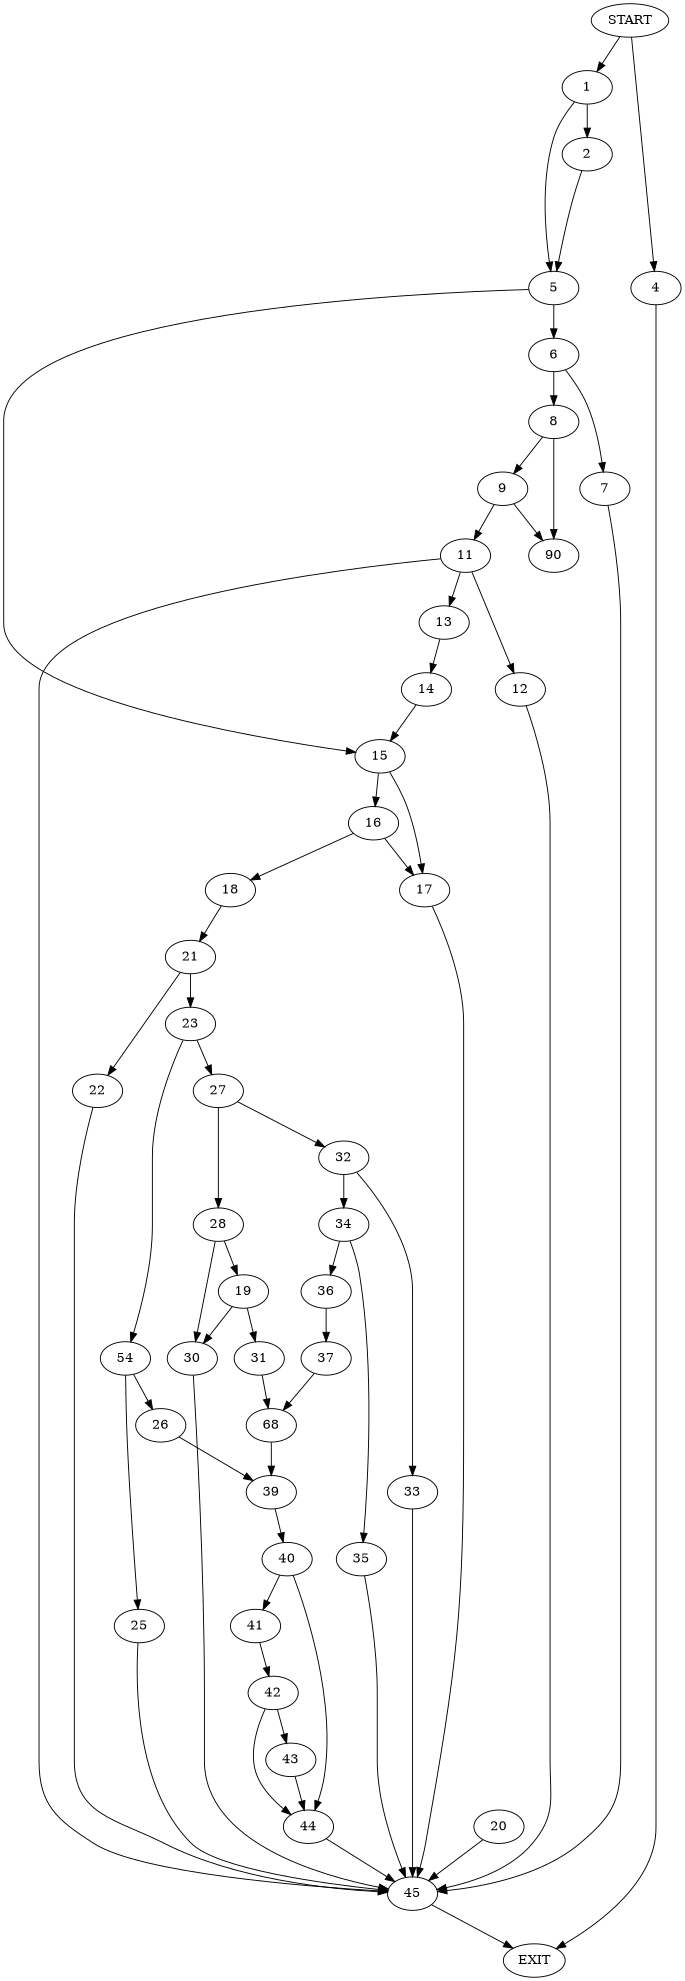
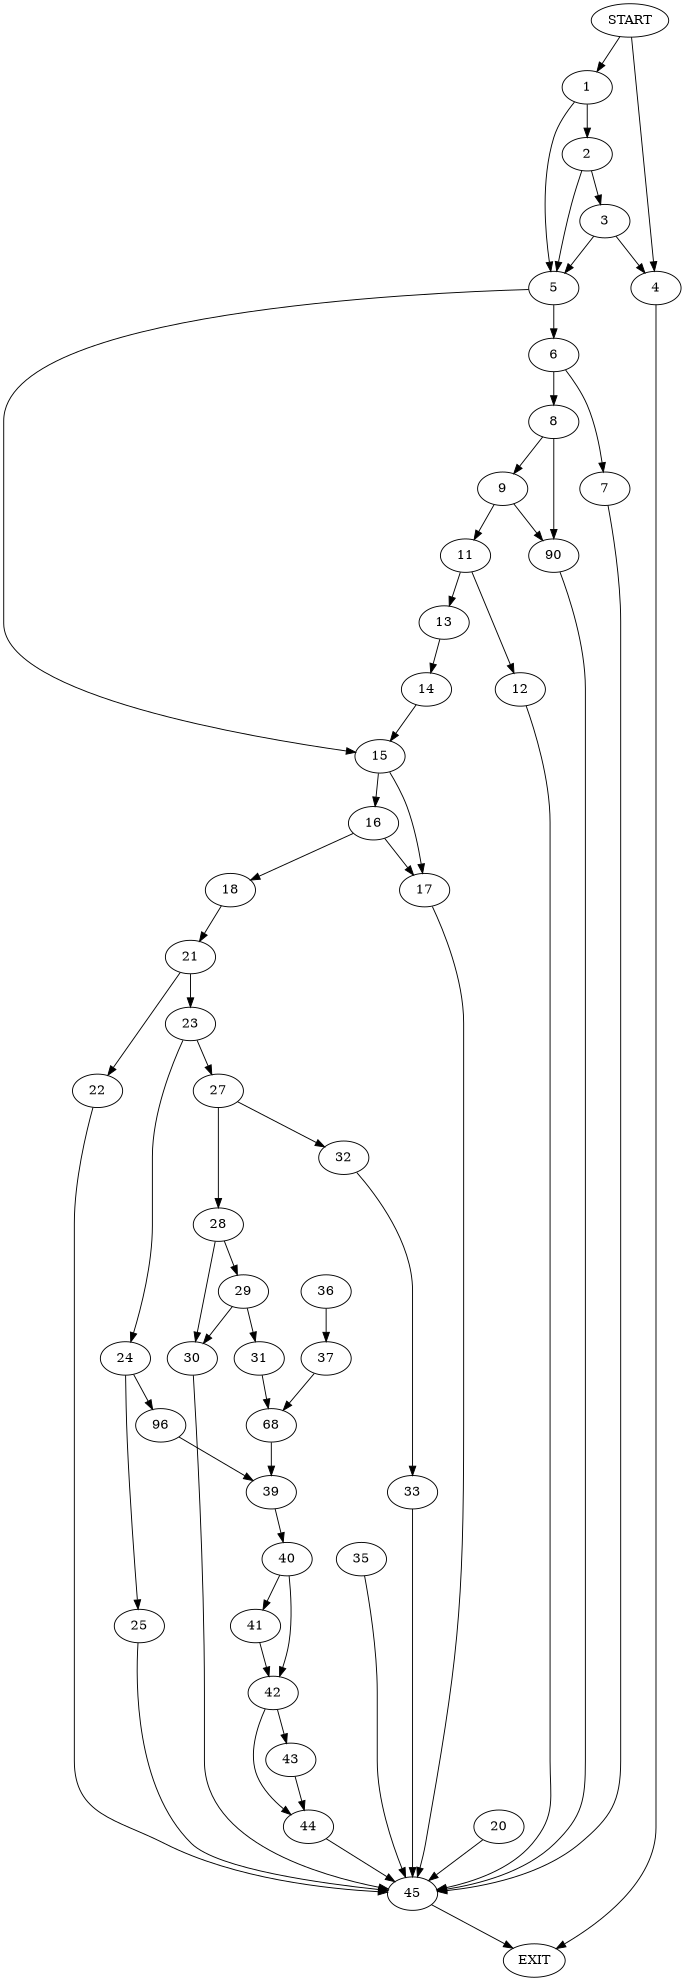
none -> (605, 221)
(39, 1203) -> (585, 1270)
(344, 1225) -> none
(243, 1292) -> (243, 1292)
(125, 1358) -> (125, 1358)
(161, 1425) -> (161, 1425)
(323, 1687) -> (291, 1622)
